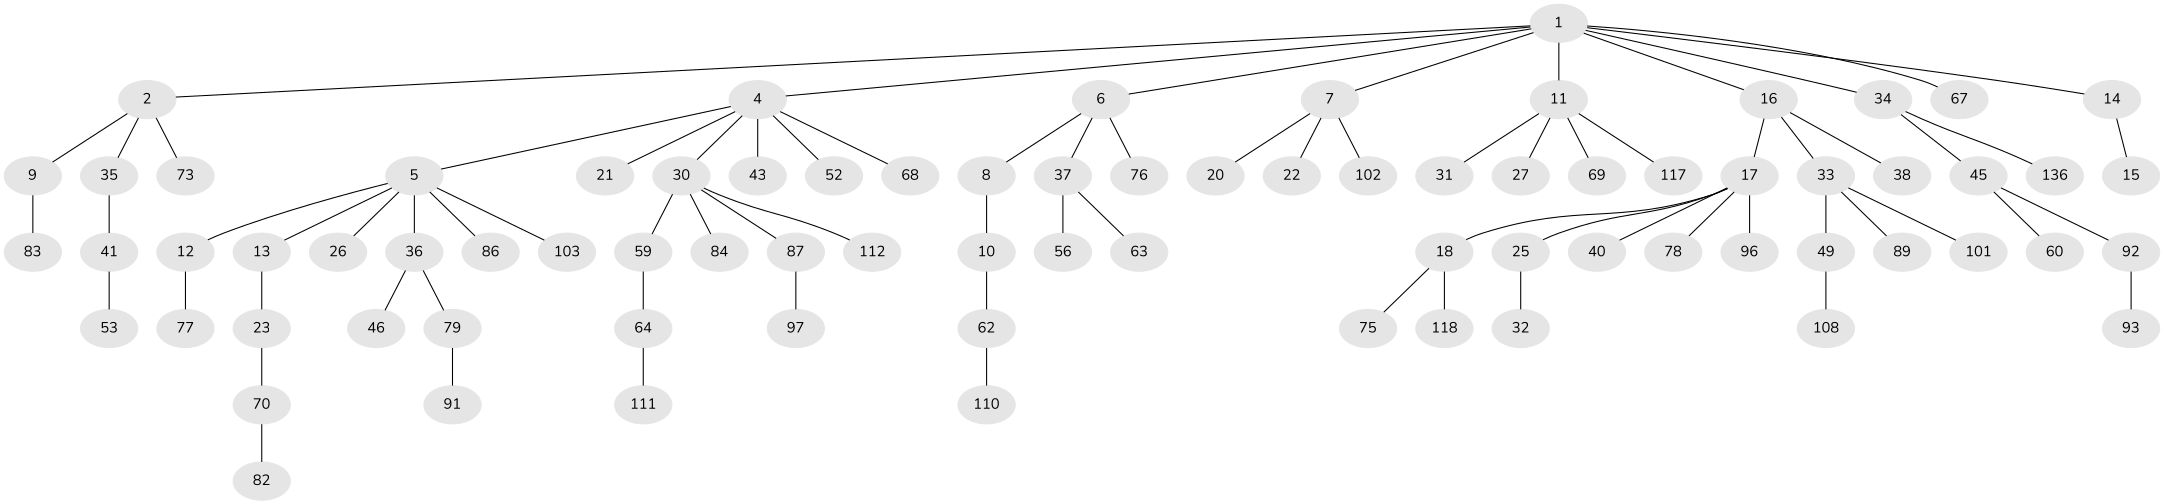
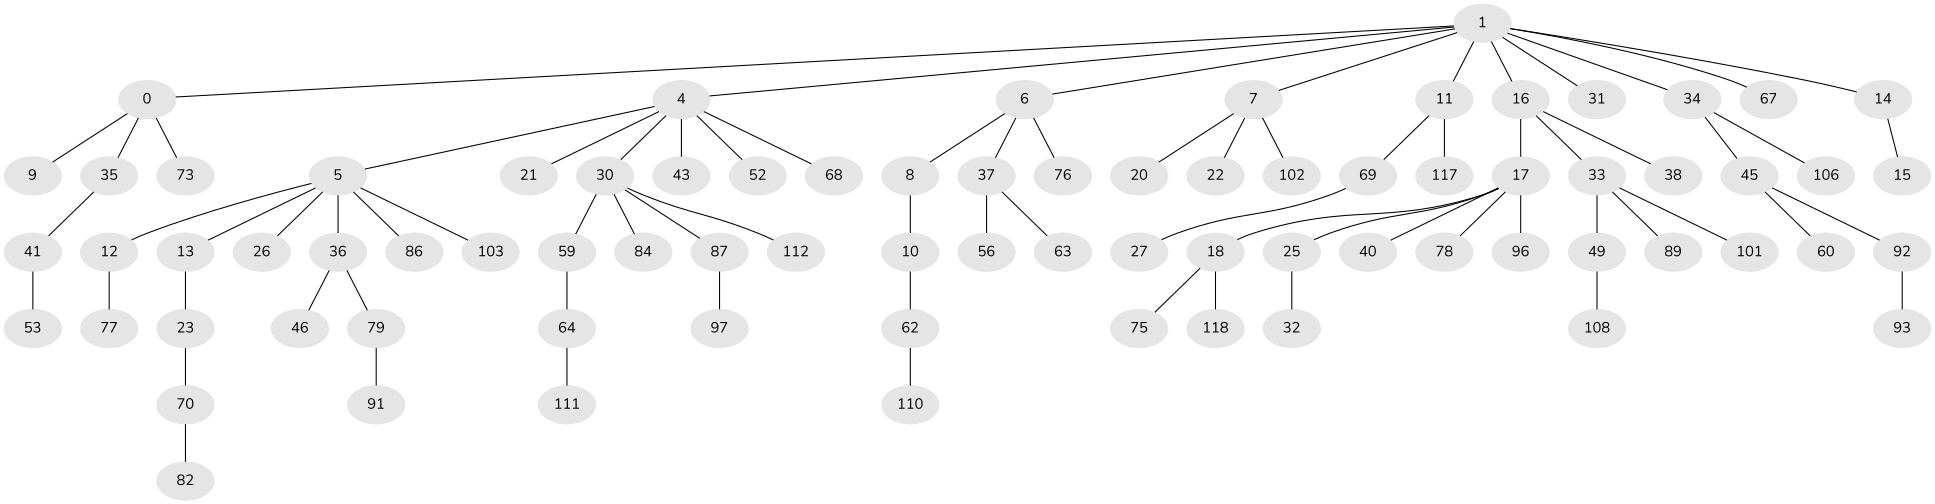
(147, 100) -> (147, 100)
(1502, 138) -> (1540, 62)
(1540, 138) -> (1254, 214)
(2055, 176) -> (1826, 176)
(33, 252) -> none
